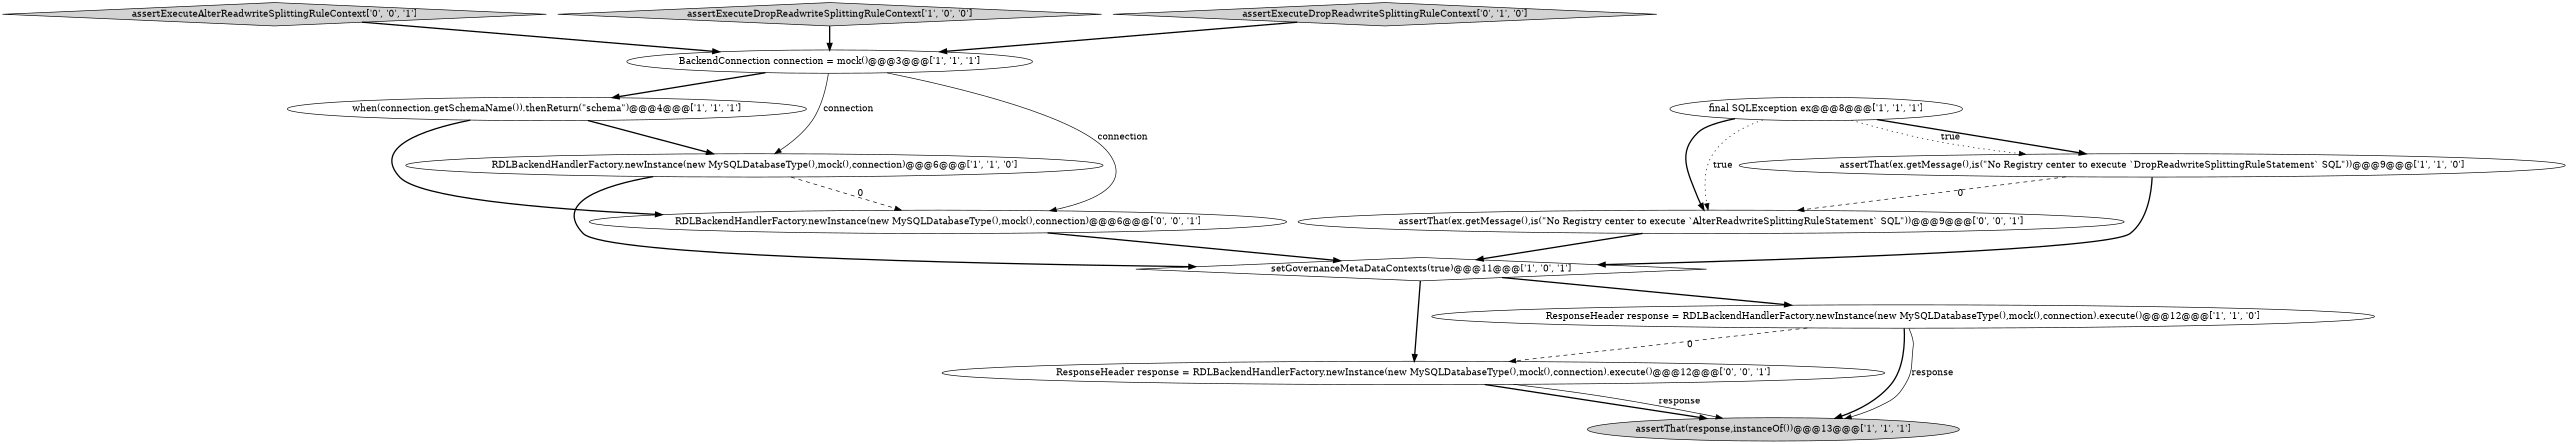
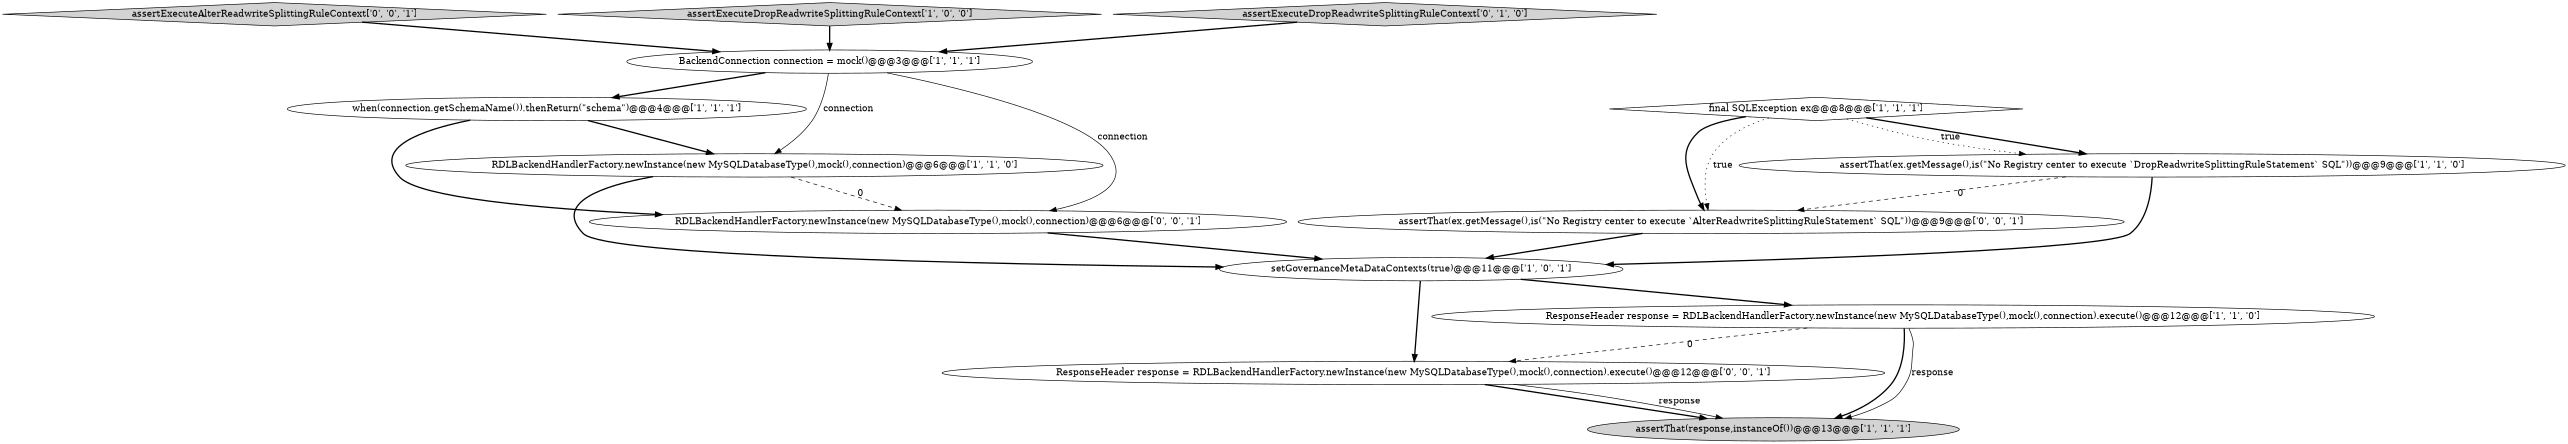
(1816, 109) -> (1816, 109)
(1421, 269) -> (1421, 269)
